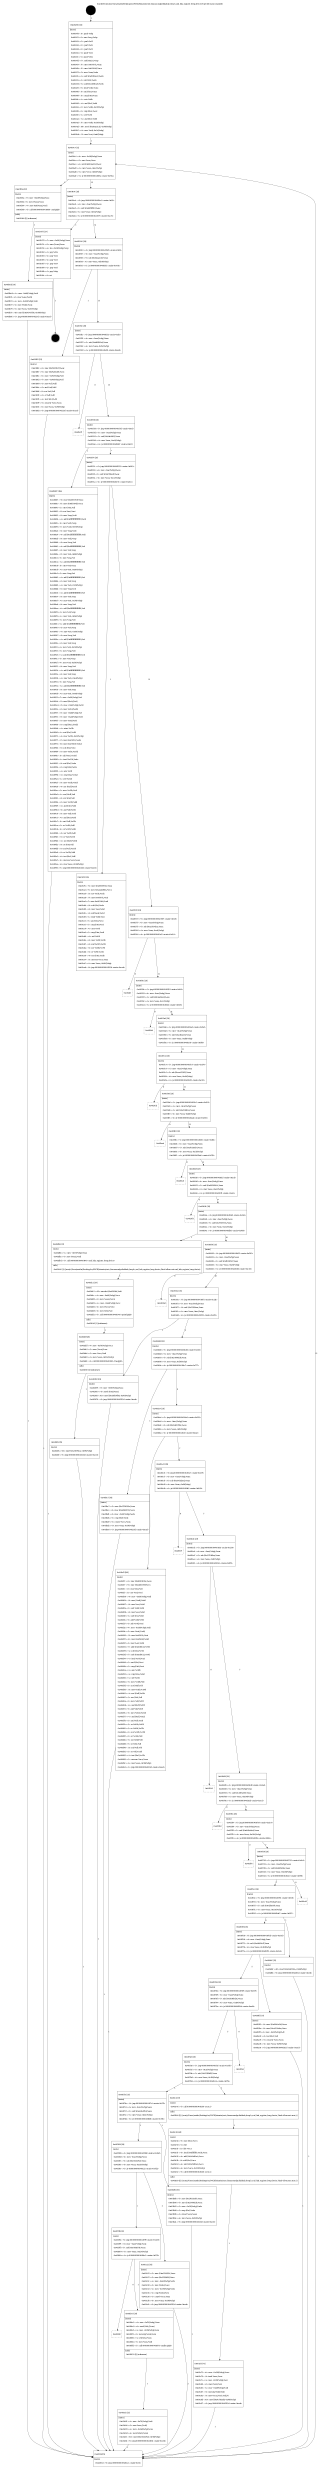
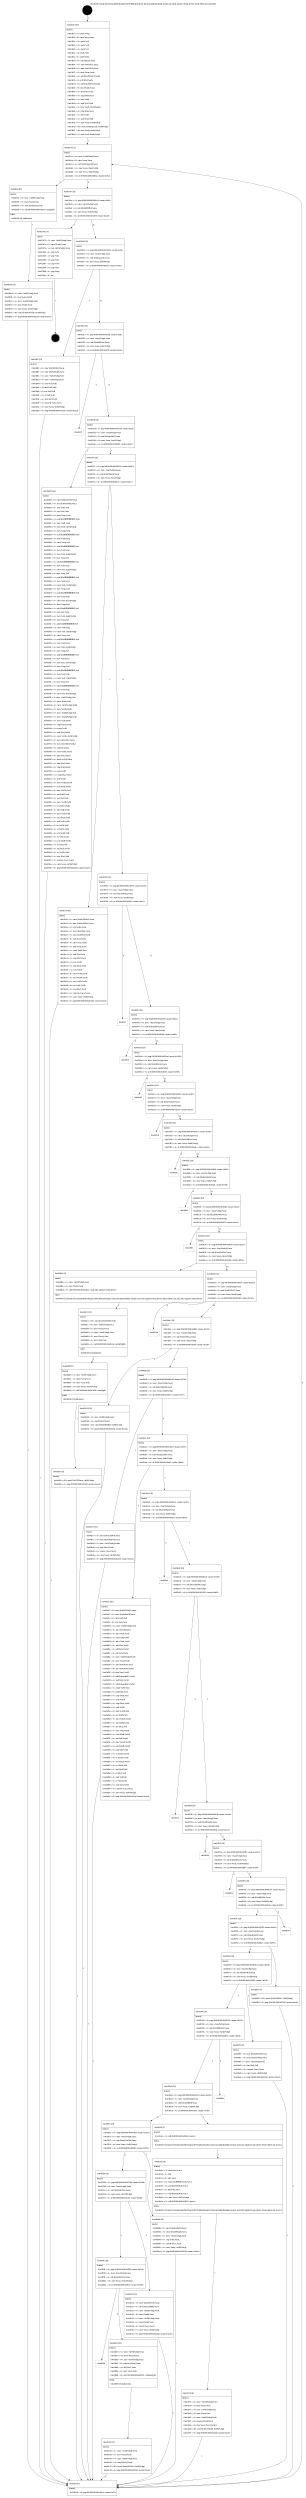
none -> (138, 1098)
none -> (50, 1744)
